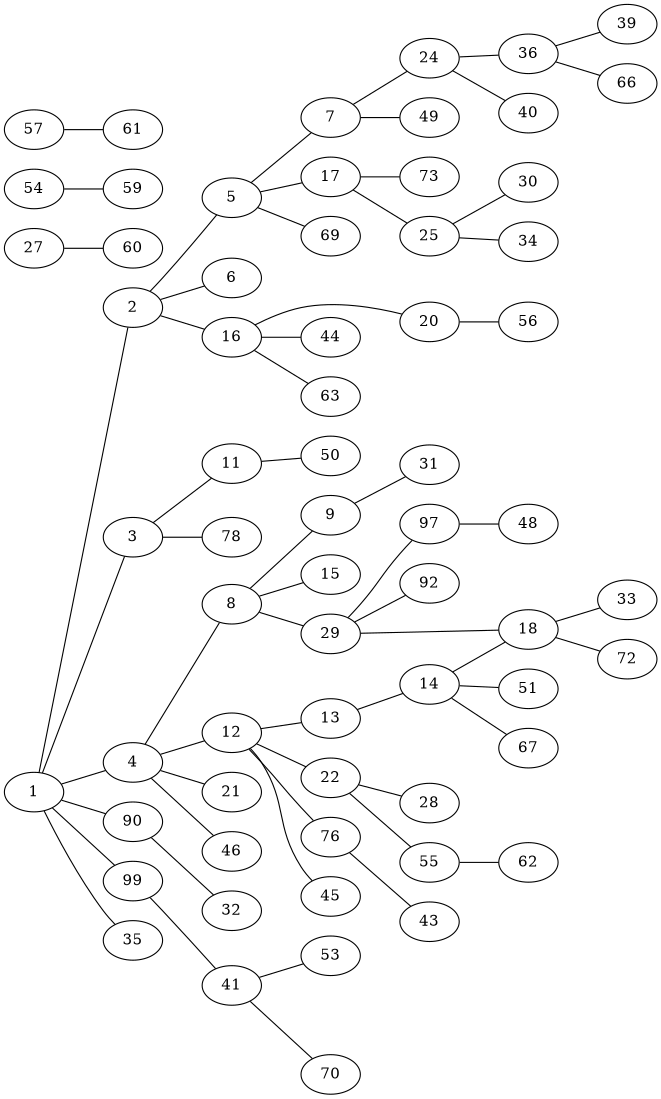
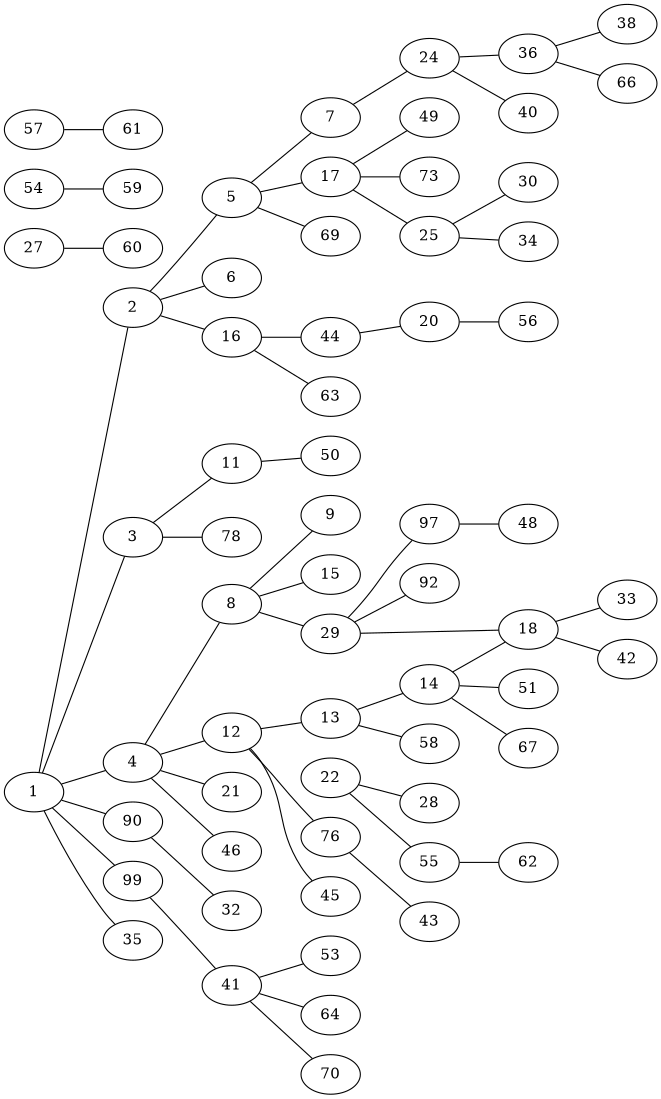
(627, 24) -> (627, 24)
(380, 118) -> (380, 147)
(327, 305) -> (380, 330)
(430, 465) -> none
(627, 659) -> (627, 659)
none -> (430, 744)
(281, 755) -> none
none -> (331, 1015)
